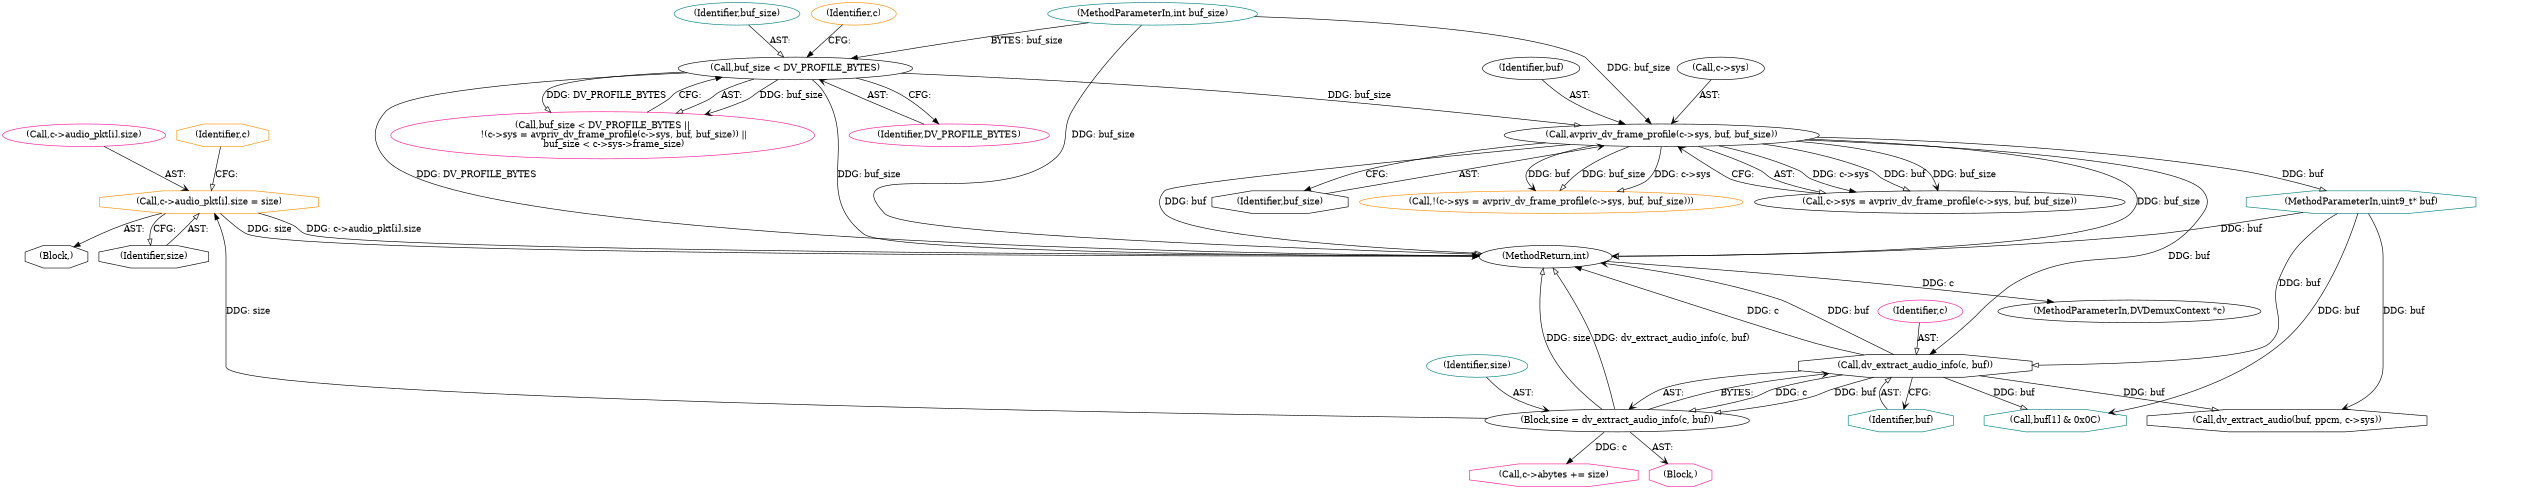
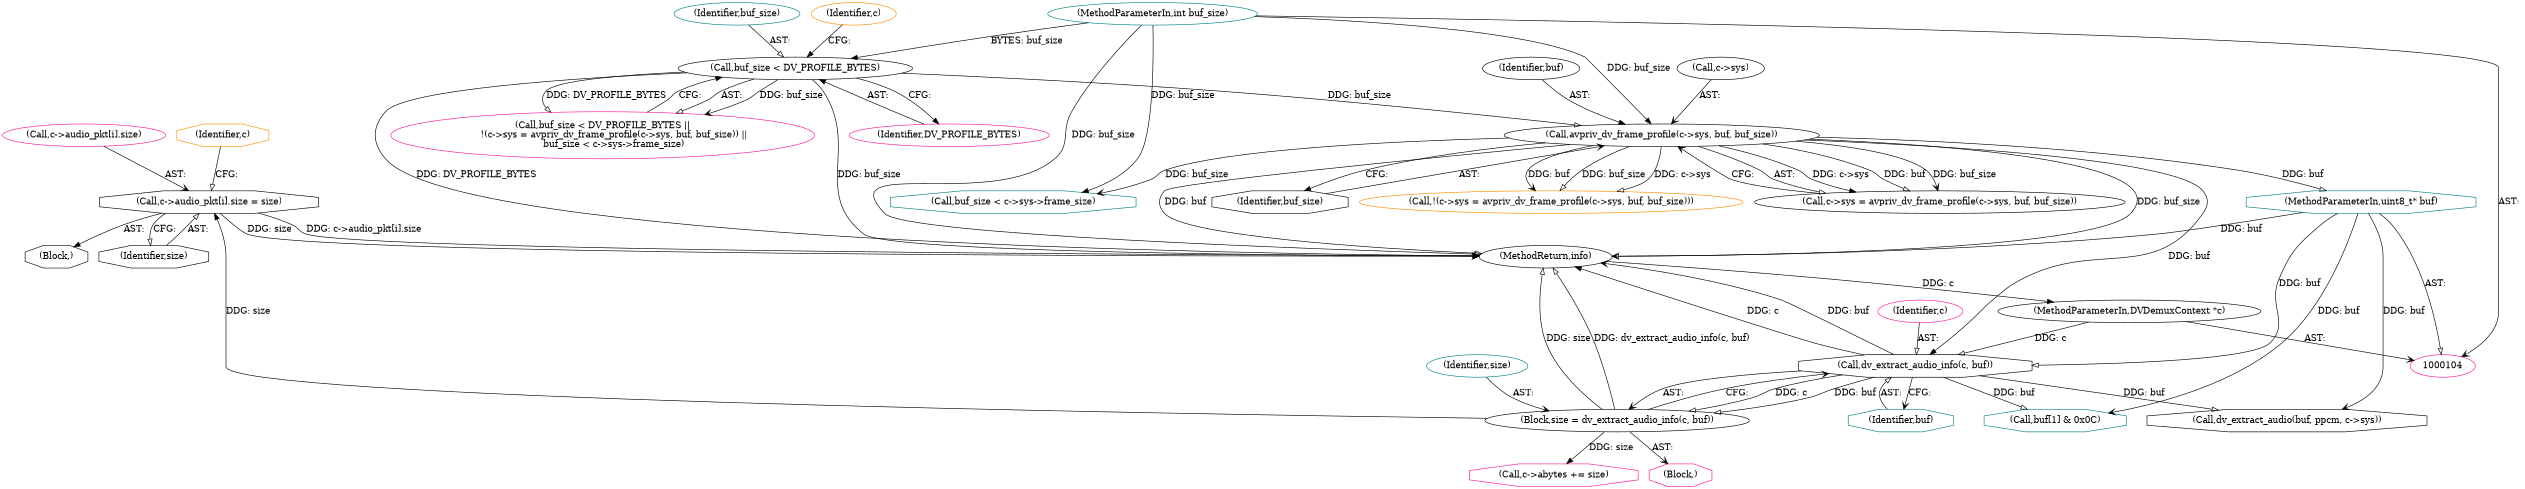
(874, 103) -> (874, 103)
(209, 202) -> (209, 202)
none -> (1013, 202)
(2361, 202) -> (2361, 202)
(1546, 257) -> (1546, 257)
none -> (2026, 338)
none -> (2443, 366)
(1739, 393) -> (1739, 393)
(1611, 448) -> (1611, 448)
